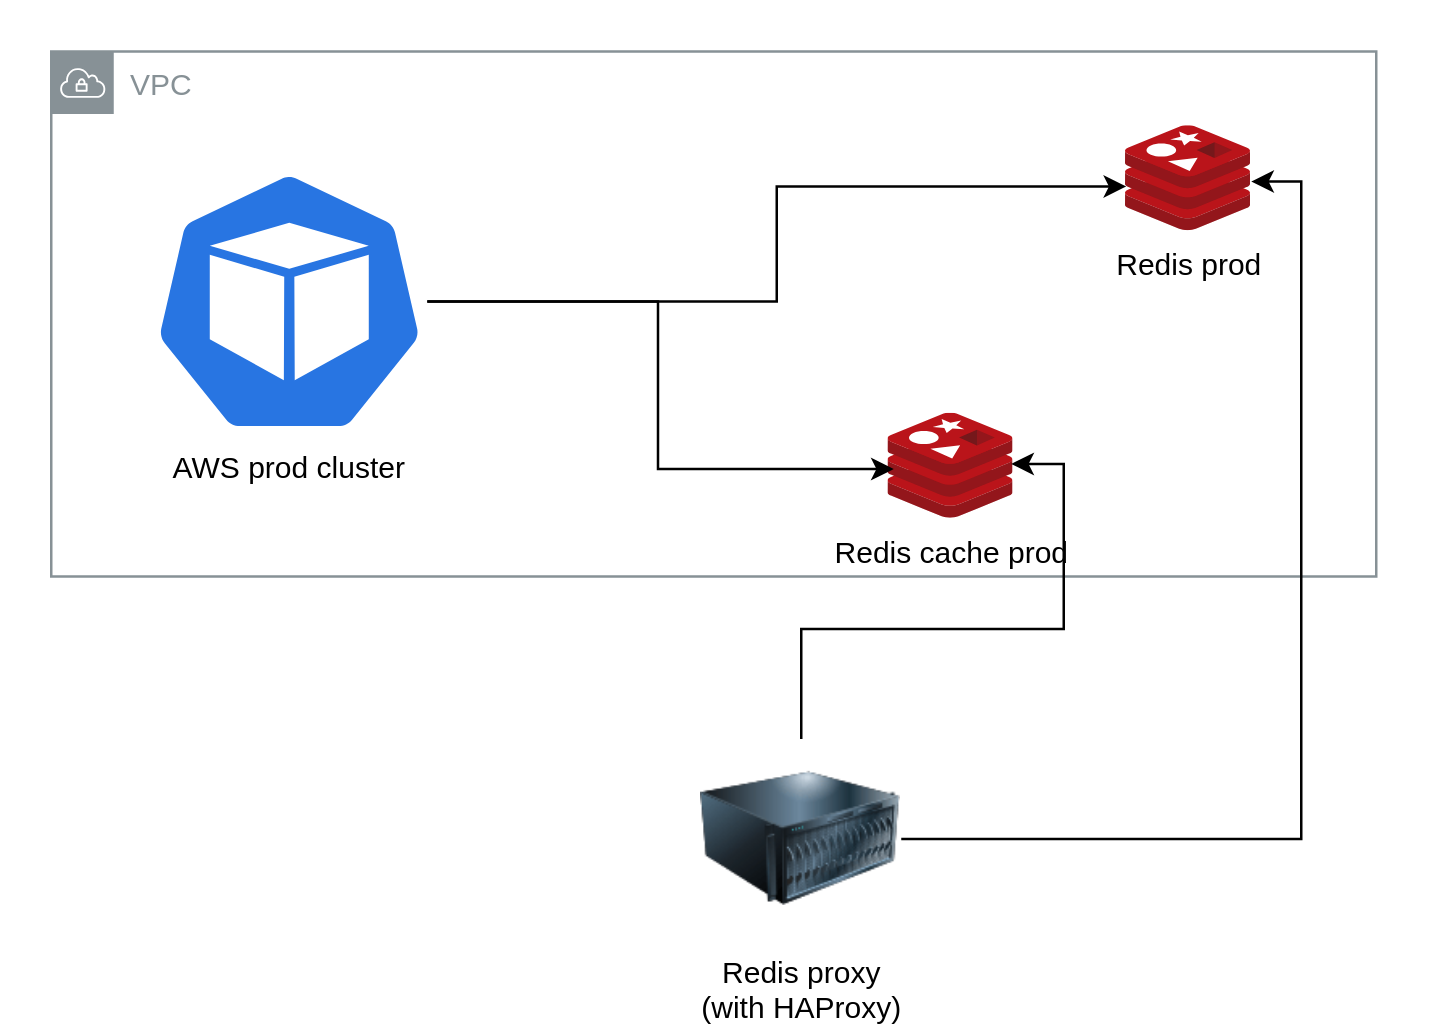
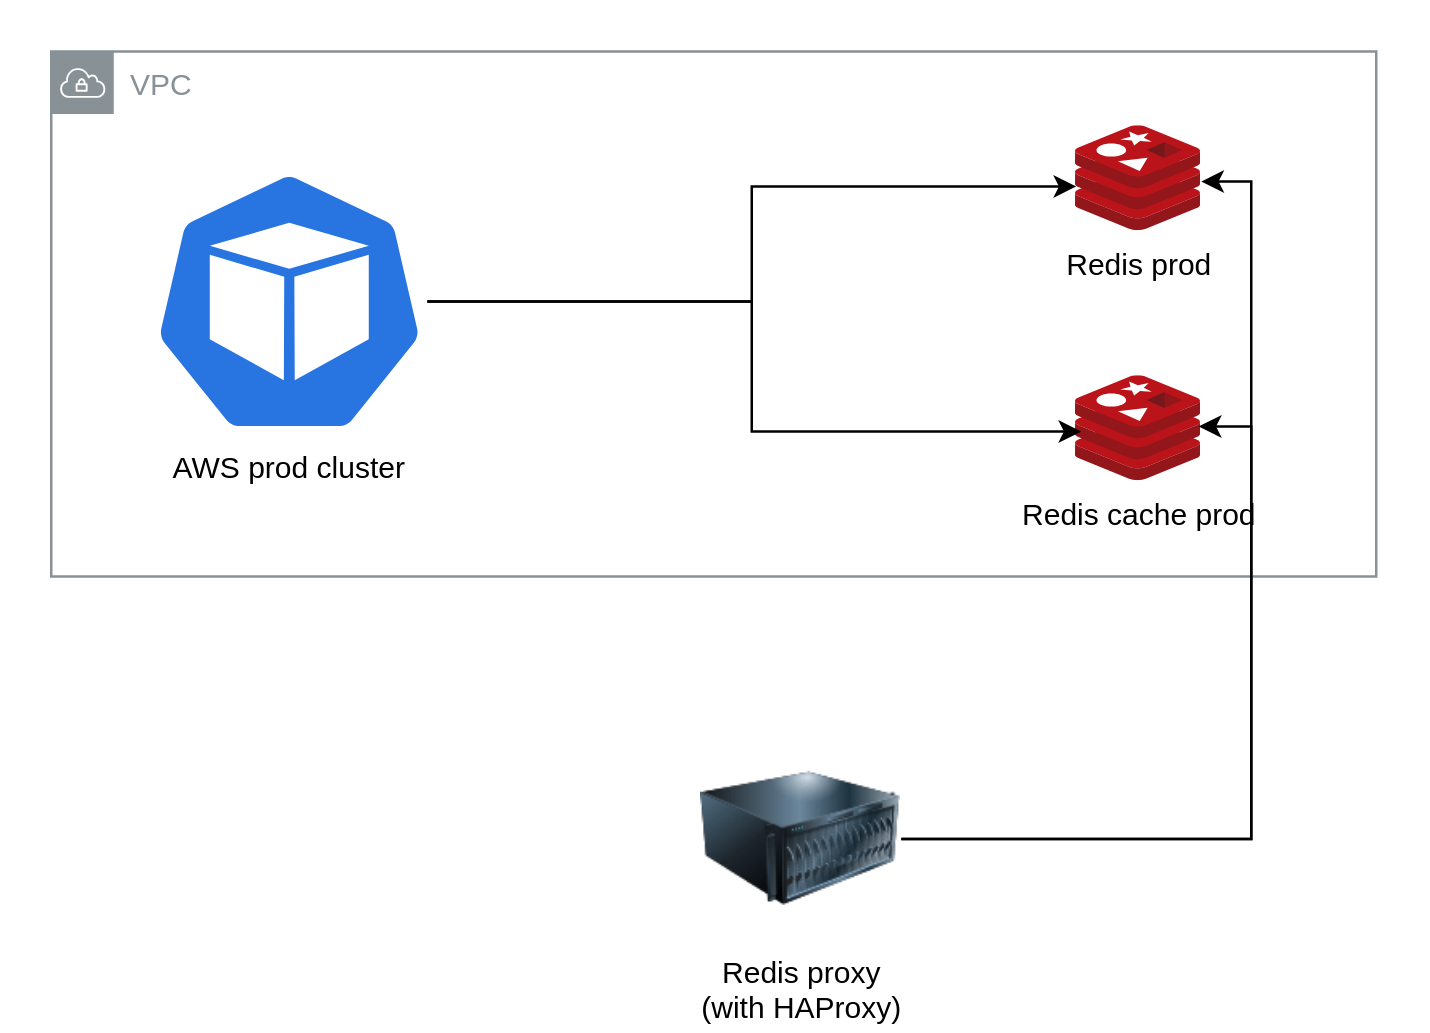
(1189, 179) -> (1139, 179)
(951, 466) -> (1139, 429)
